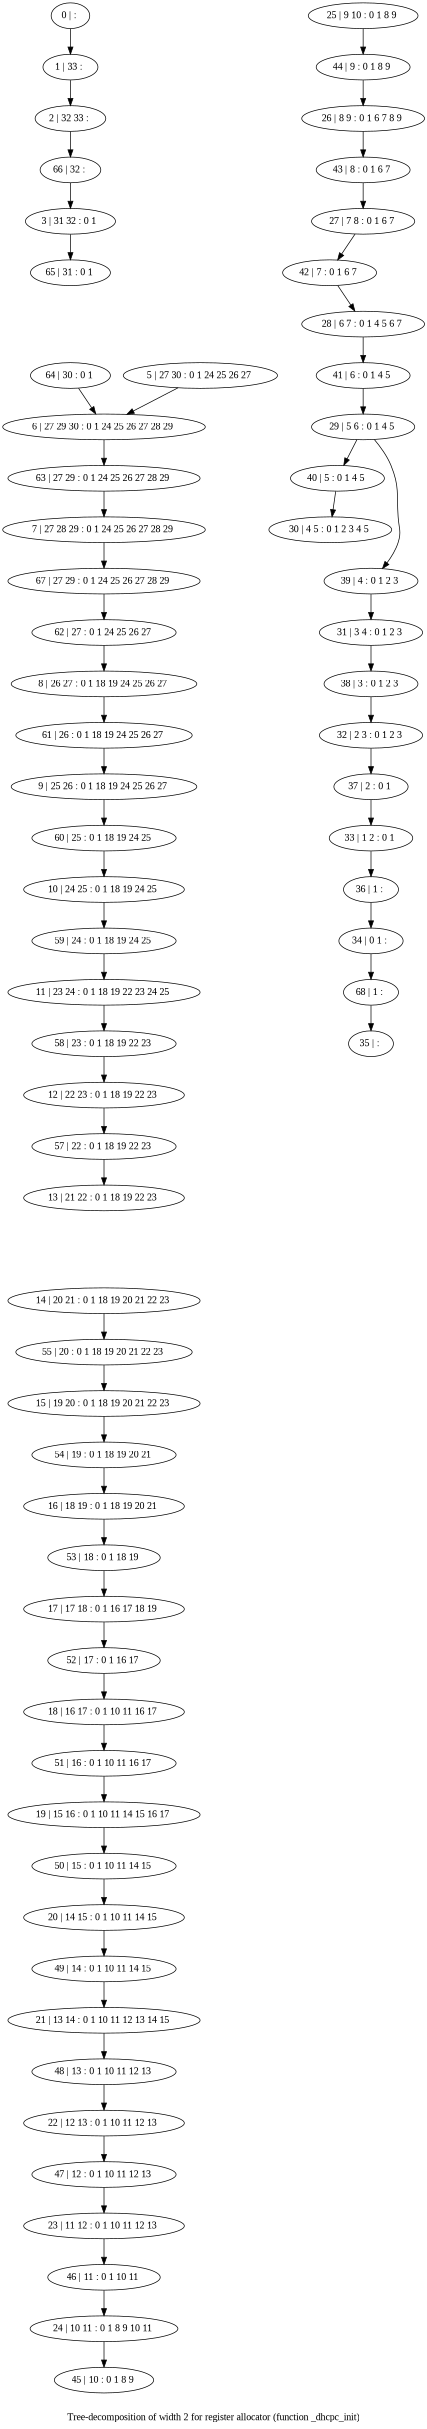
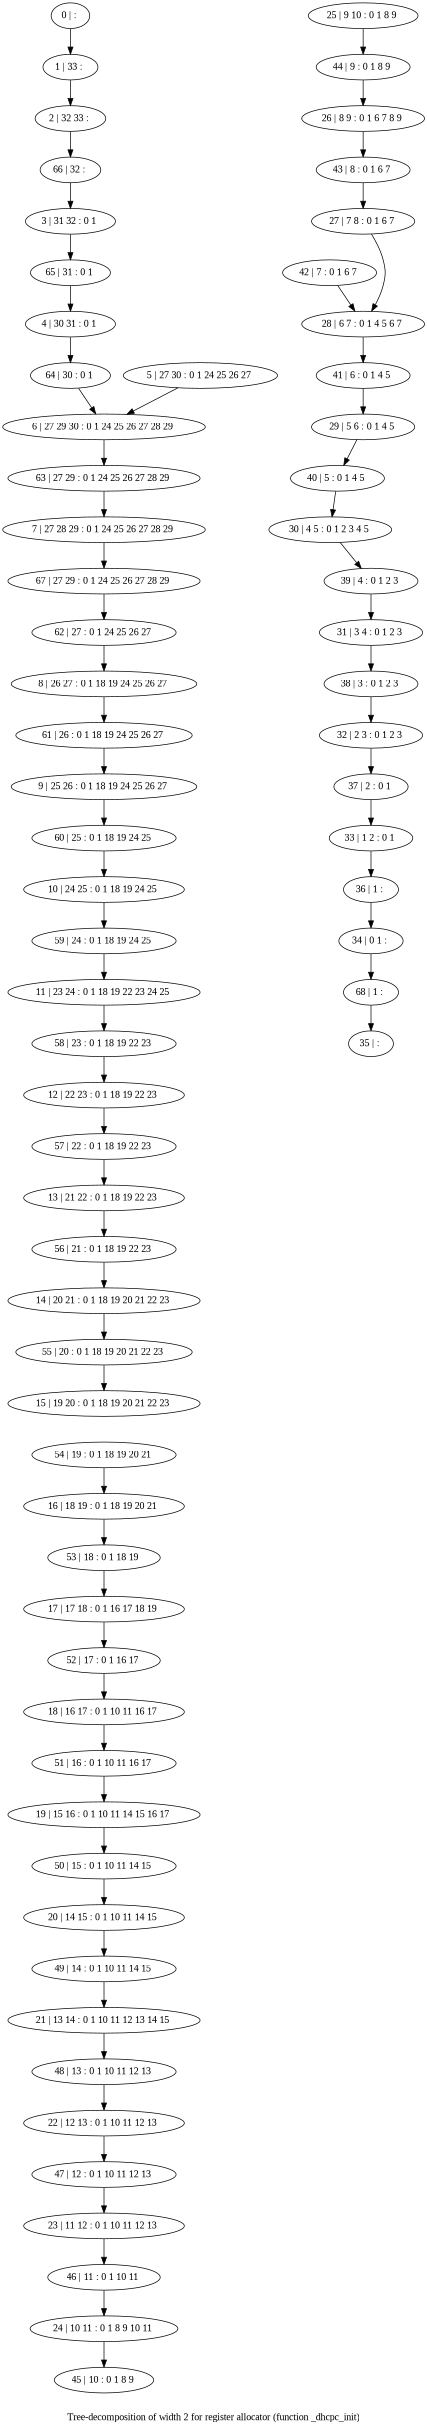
(348, 244) -> (385, 269)
none -> (70, 324)
(398, 500) -> (348, 553)
none -> (104, 1249)
(104, 1426) -> none
